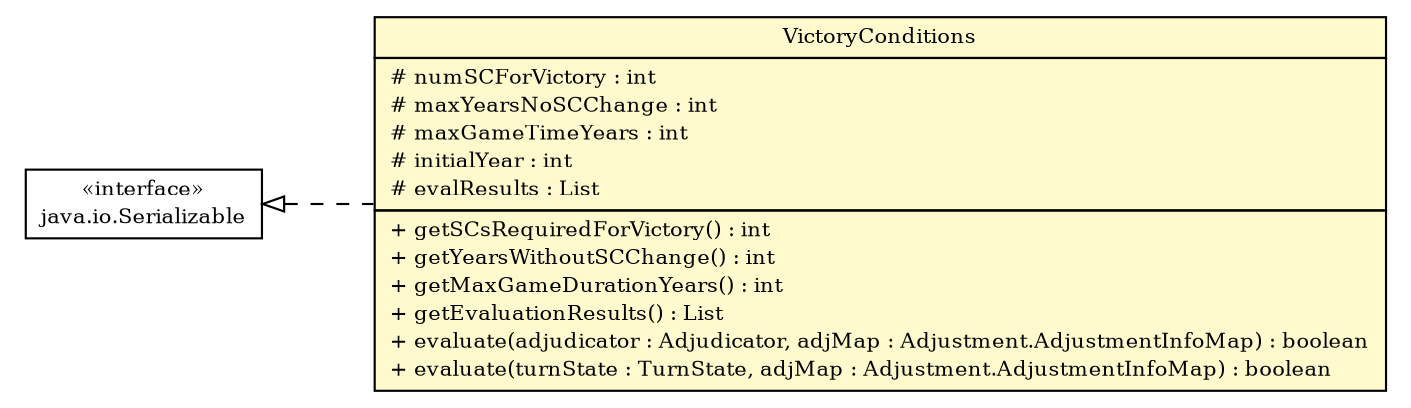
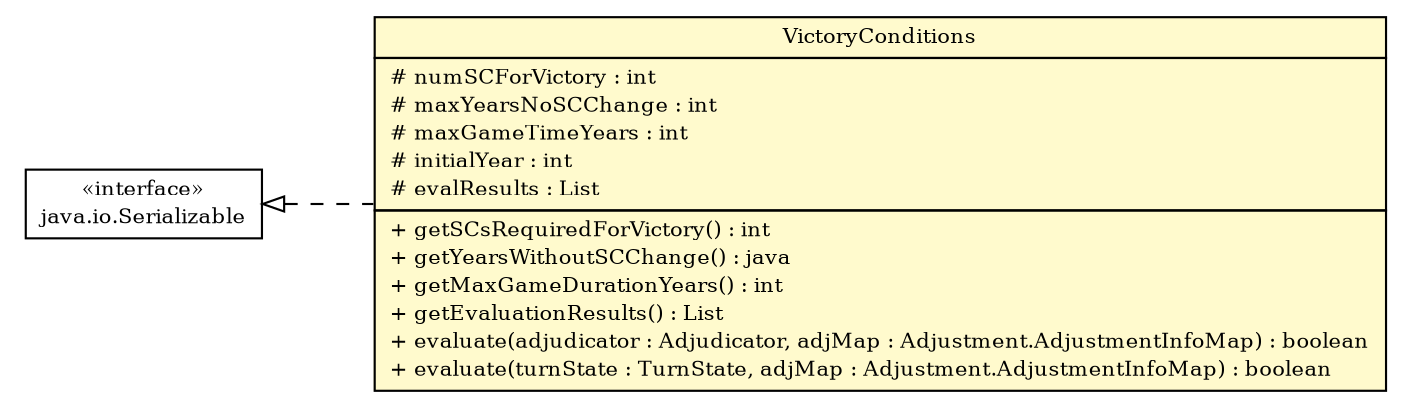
(583, 258) -> (590, 258)
